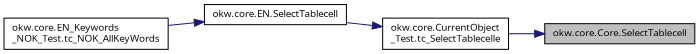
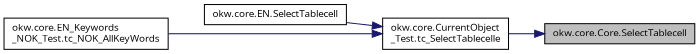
(181, 24) -> (270, 34)
